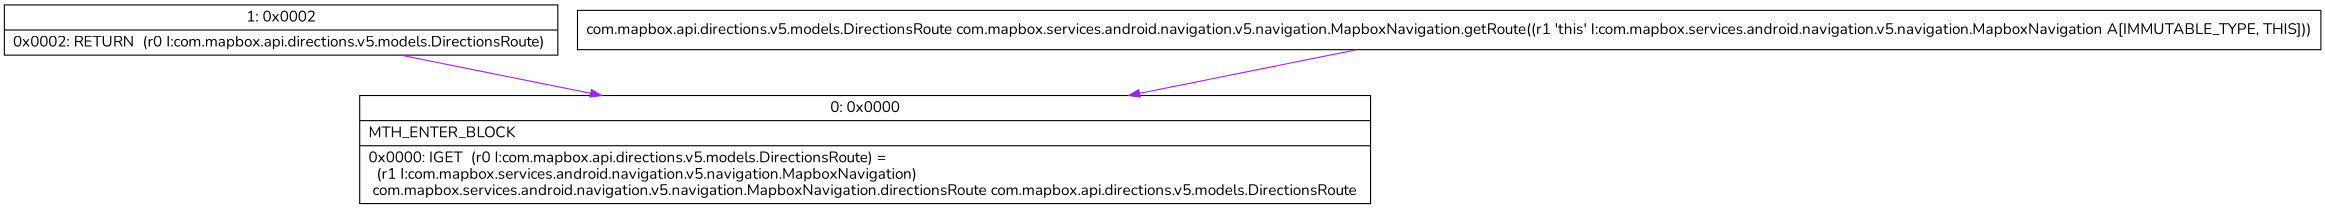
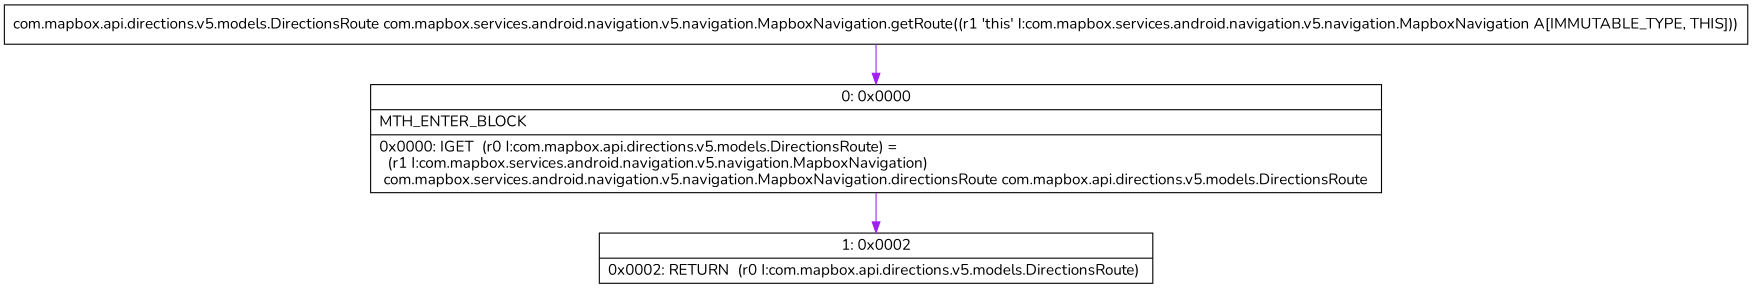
(496, 74) -> (876, 207)
